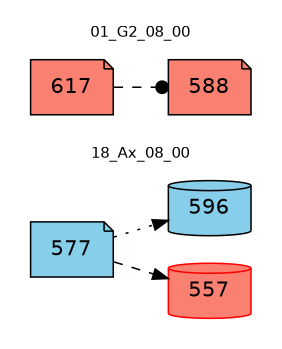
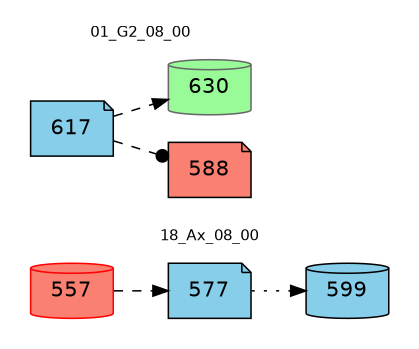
(72, 87) -> (72, 129)
none -> (210, 87)
(210, 208) -> (347, 291)
(134, 268) -> (133, 291)
